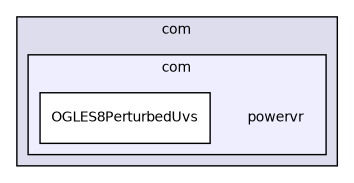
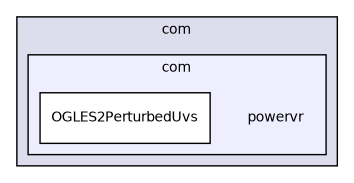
(125, 118) -> (125, 118)
